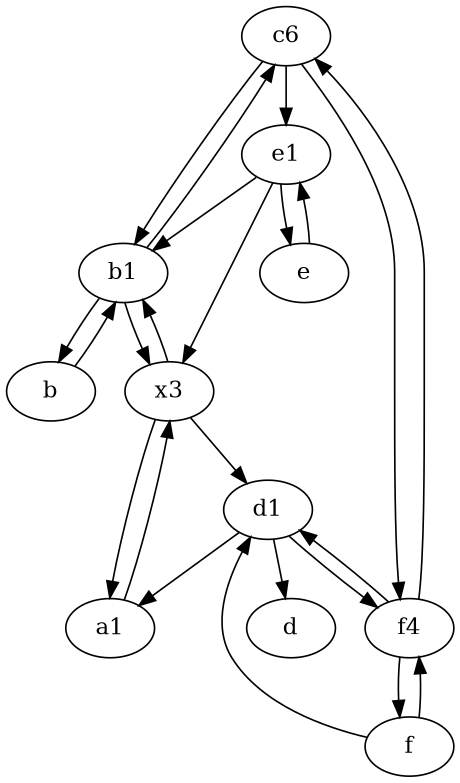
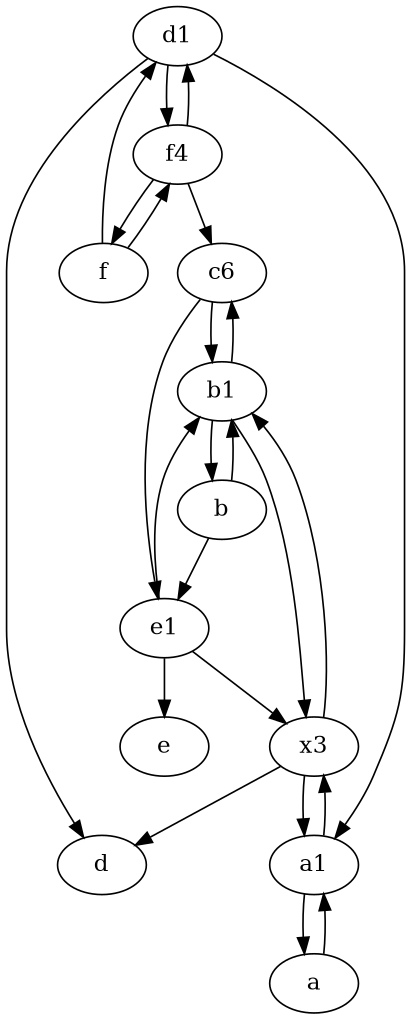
(307, 221) -> (197, 561)
(395, 312) -> none
(213, 444) -> (215, 802)
none -> (314, 983)
